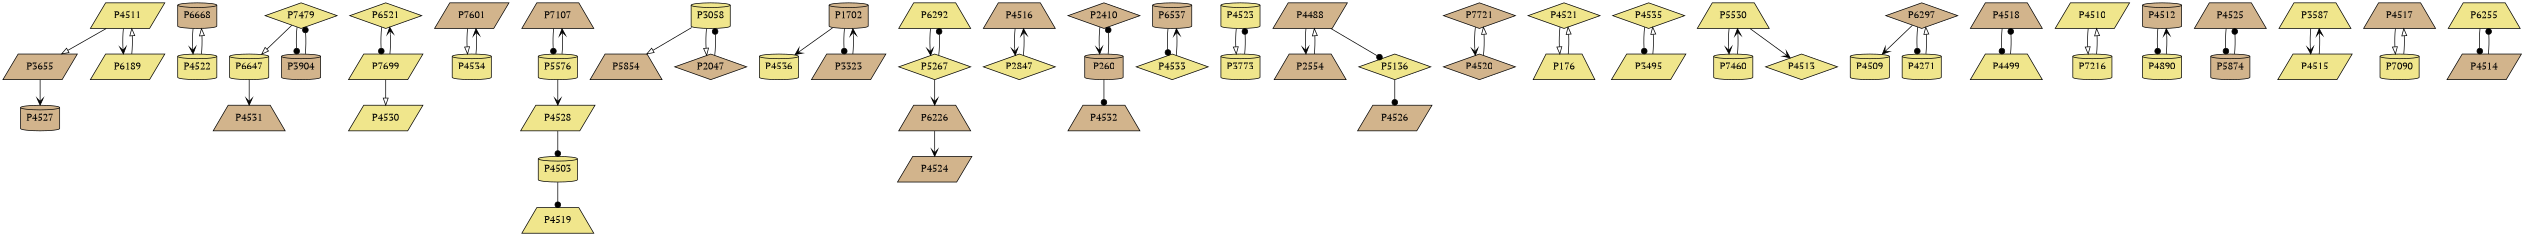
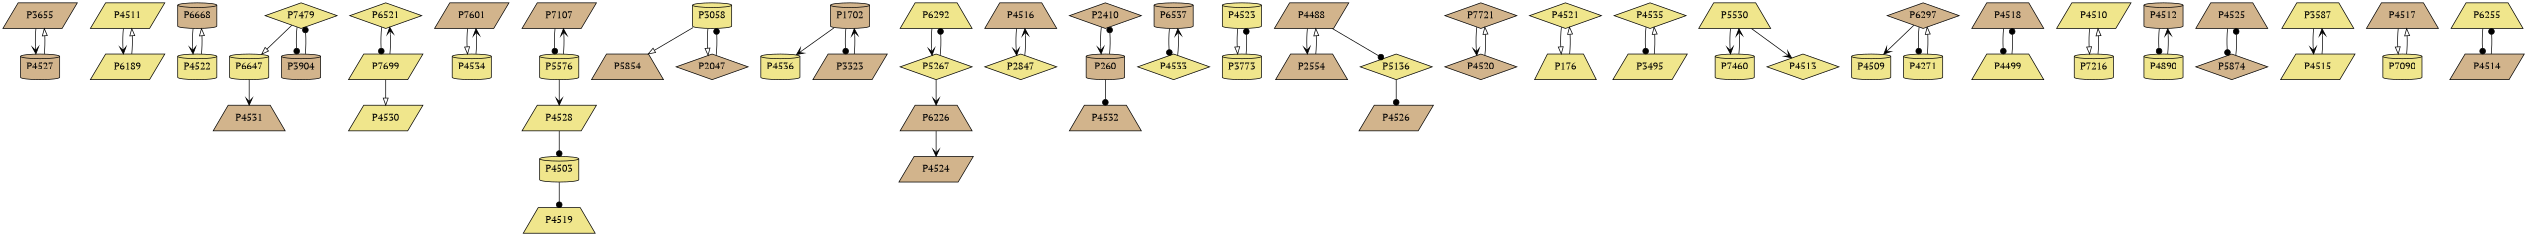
(558, 16) -> (559, 16)
(87, 39) -> (45, 45)
(2230, 67) -> (2232, 67)
